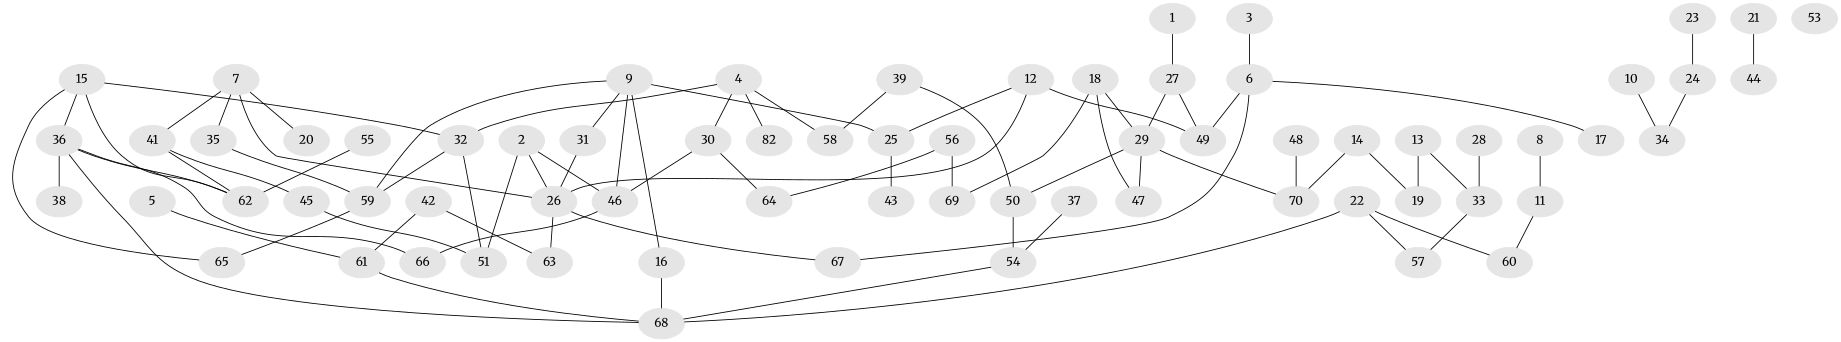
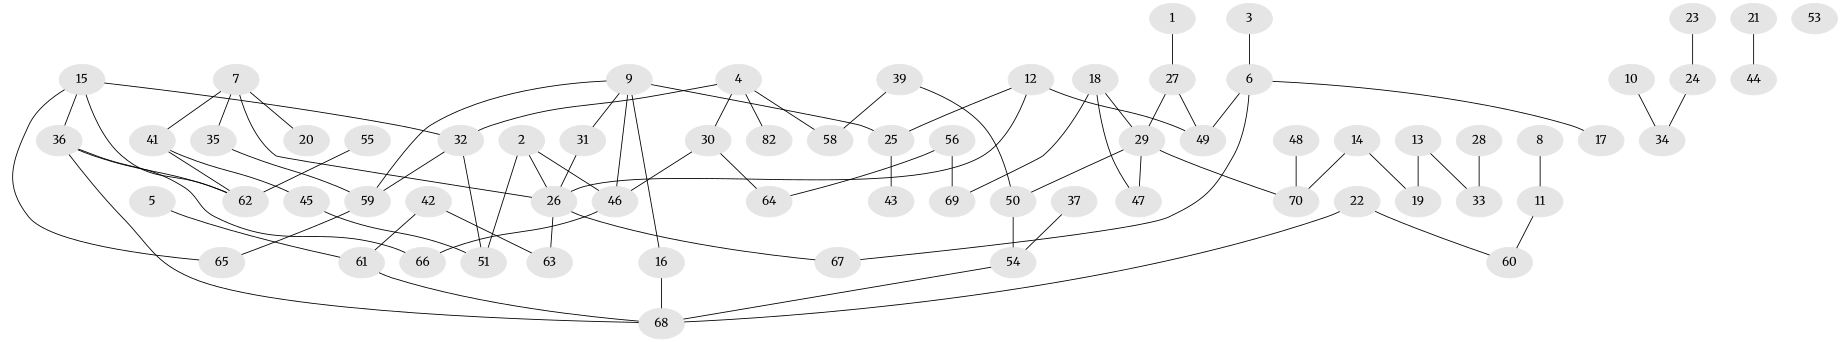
(59, 202) -> none
(1418, 263) -> none
